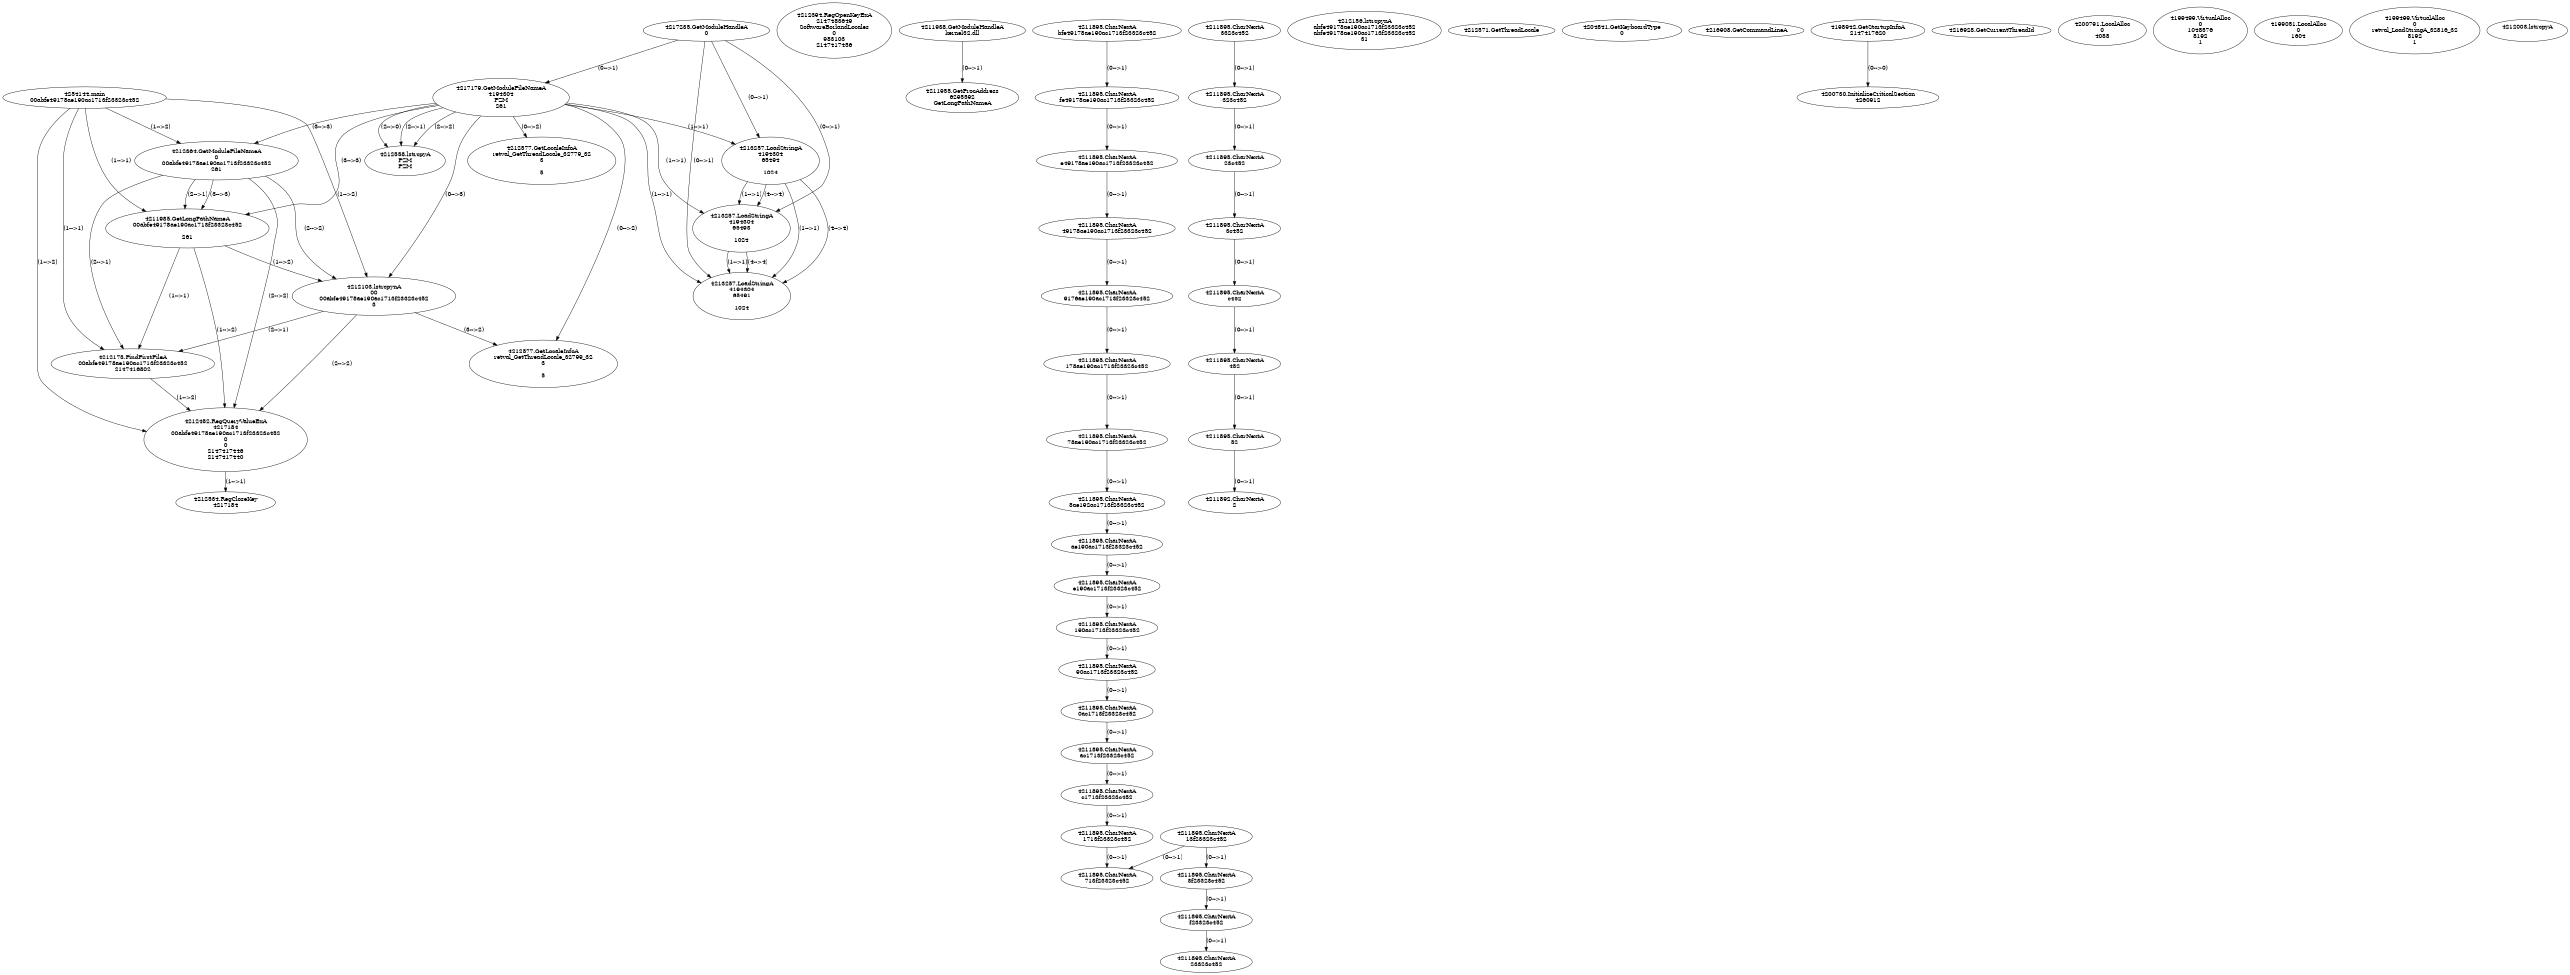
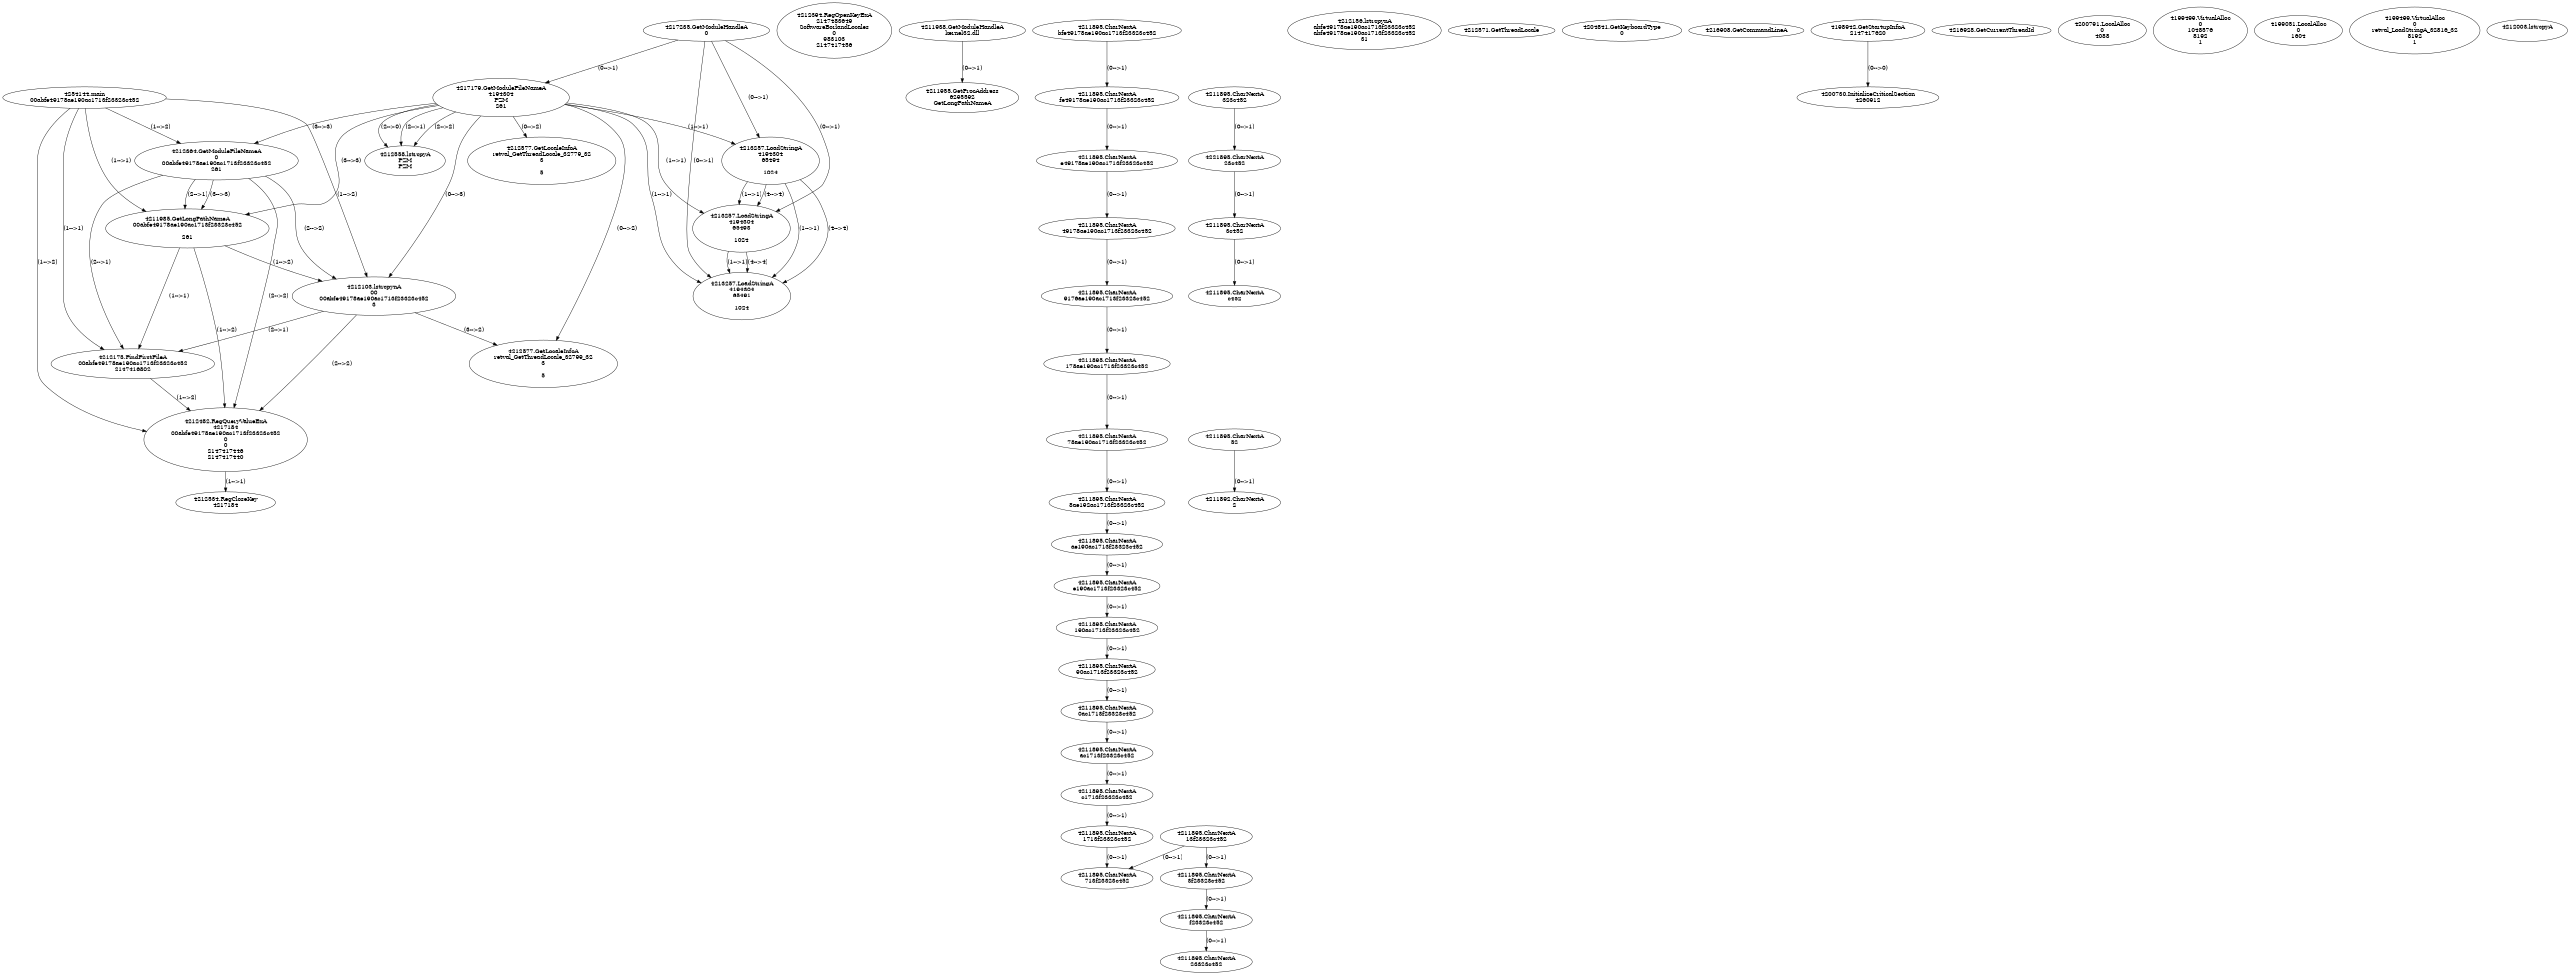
(1235, 30) -> none
(1235, 161) -> (1235, 161)
(1235, 364) -> none
